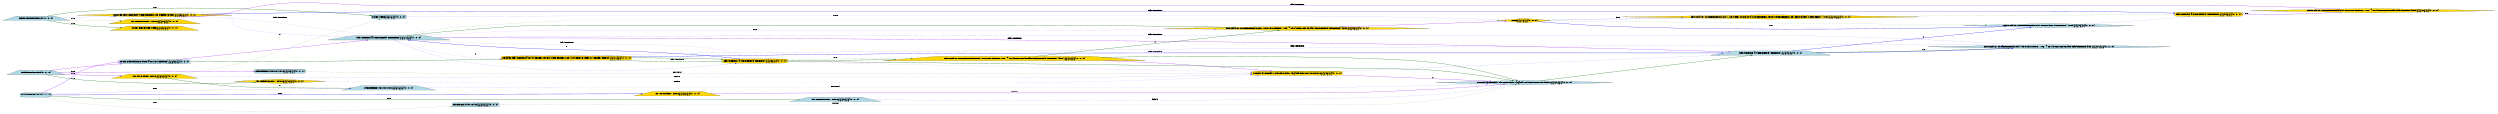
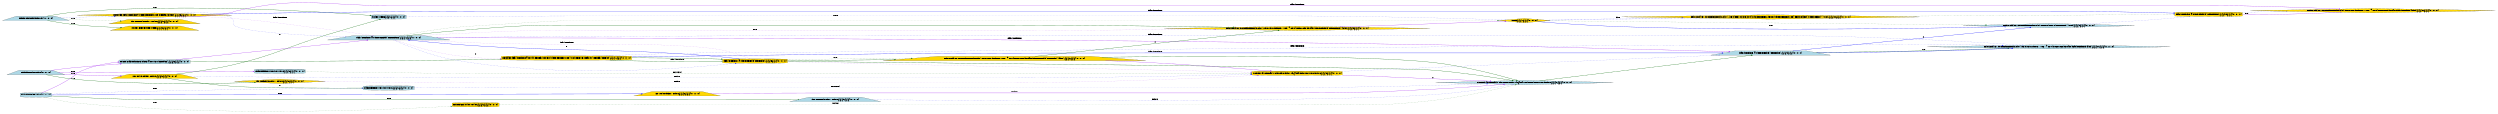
(279, 51) -> (279, 51)
(389, 88) -> (389, 88)
(476, 105) -> (476, 105)
